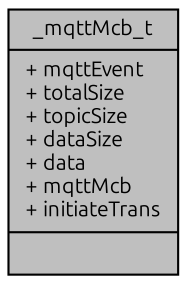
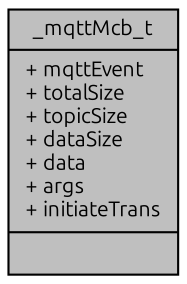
(80, 187) -> (55, 187)
